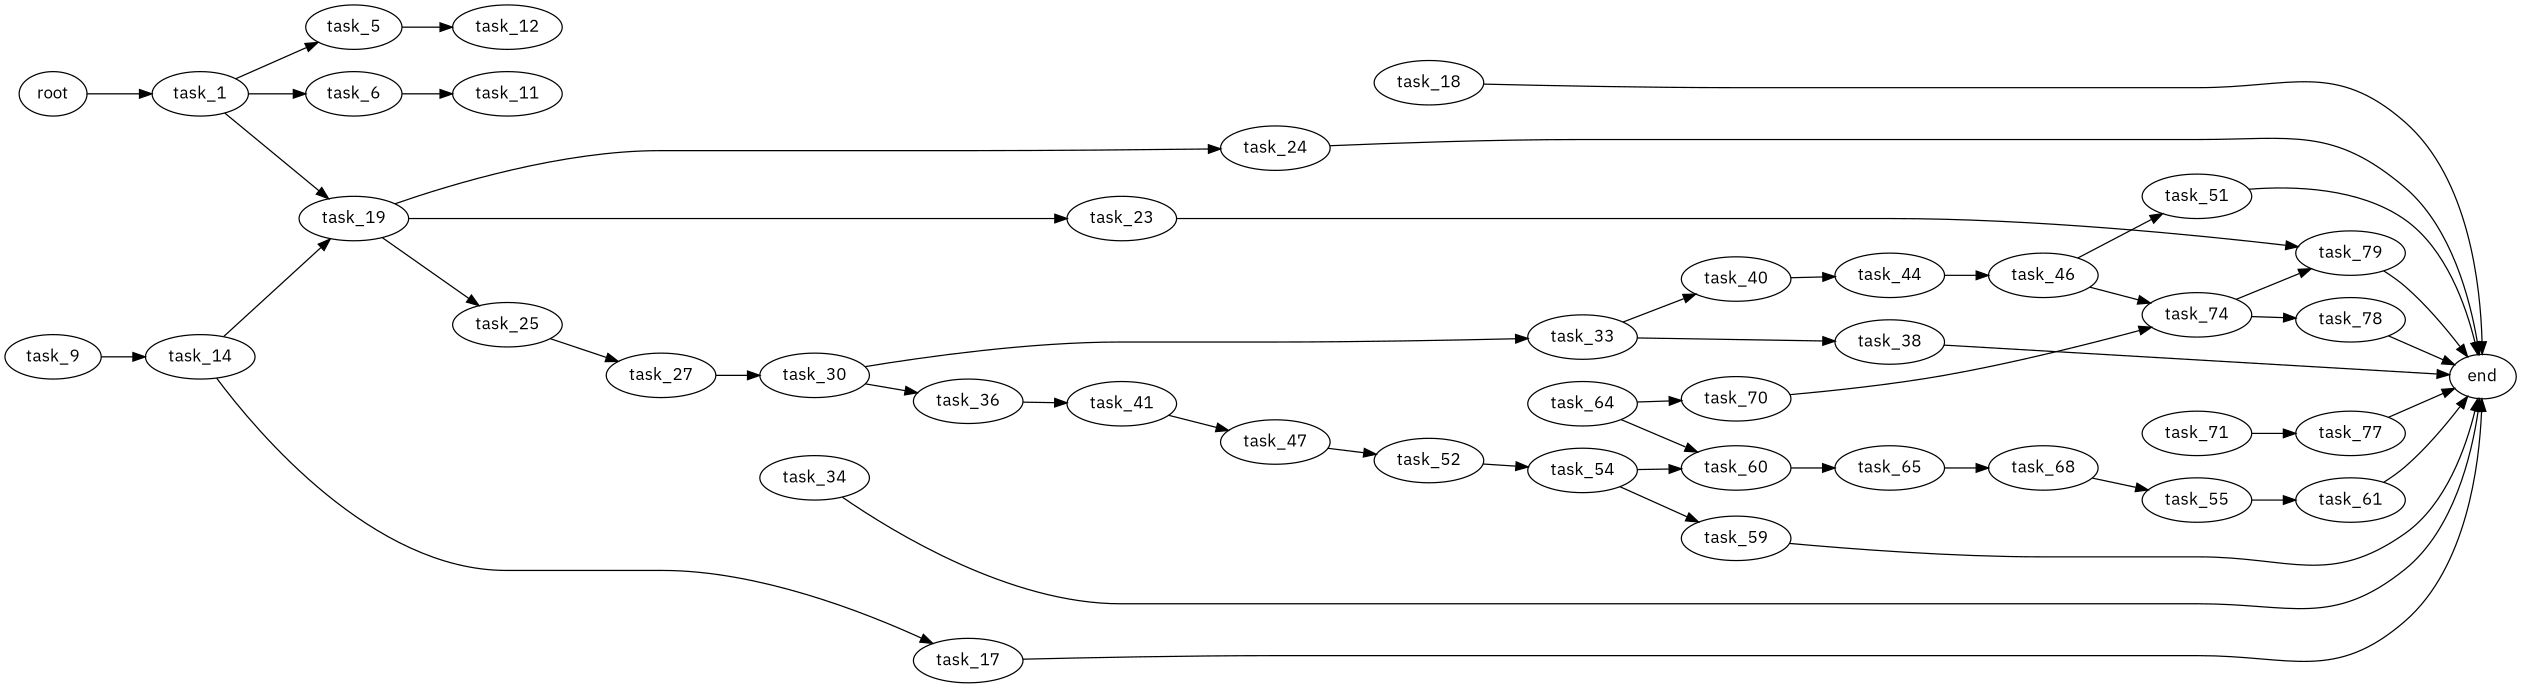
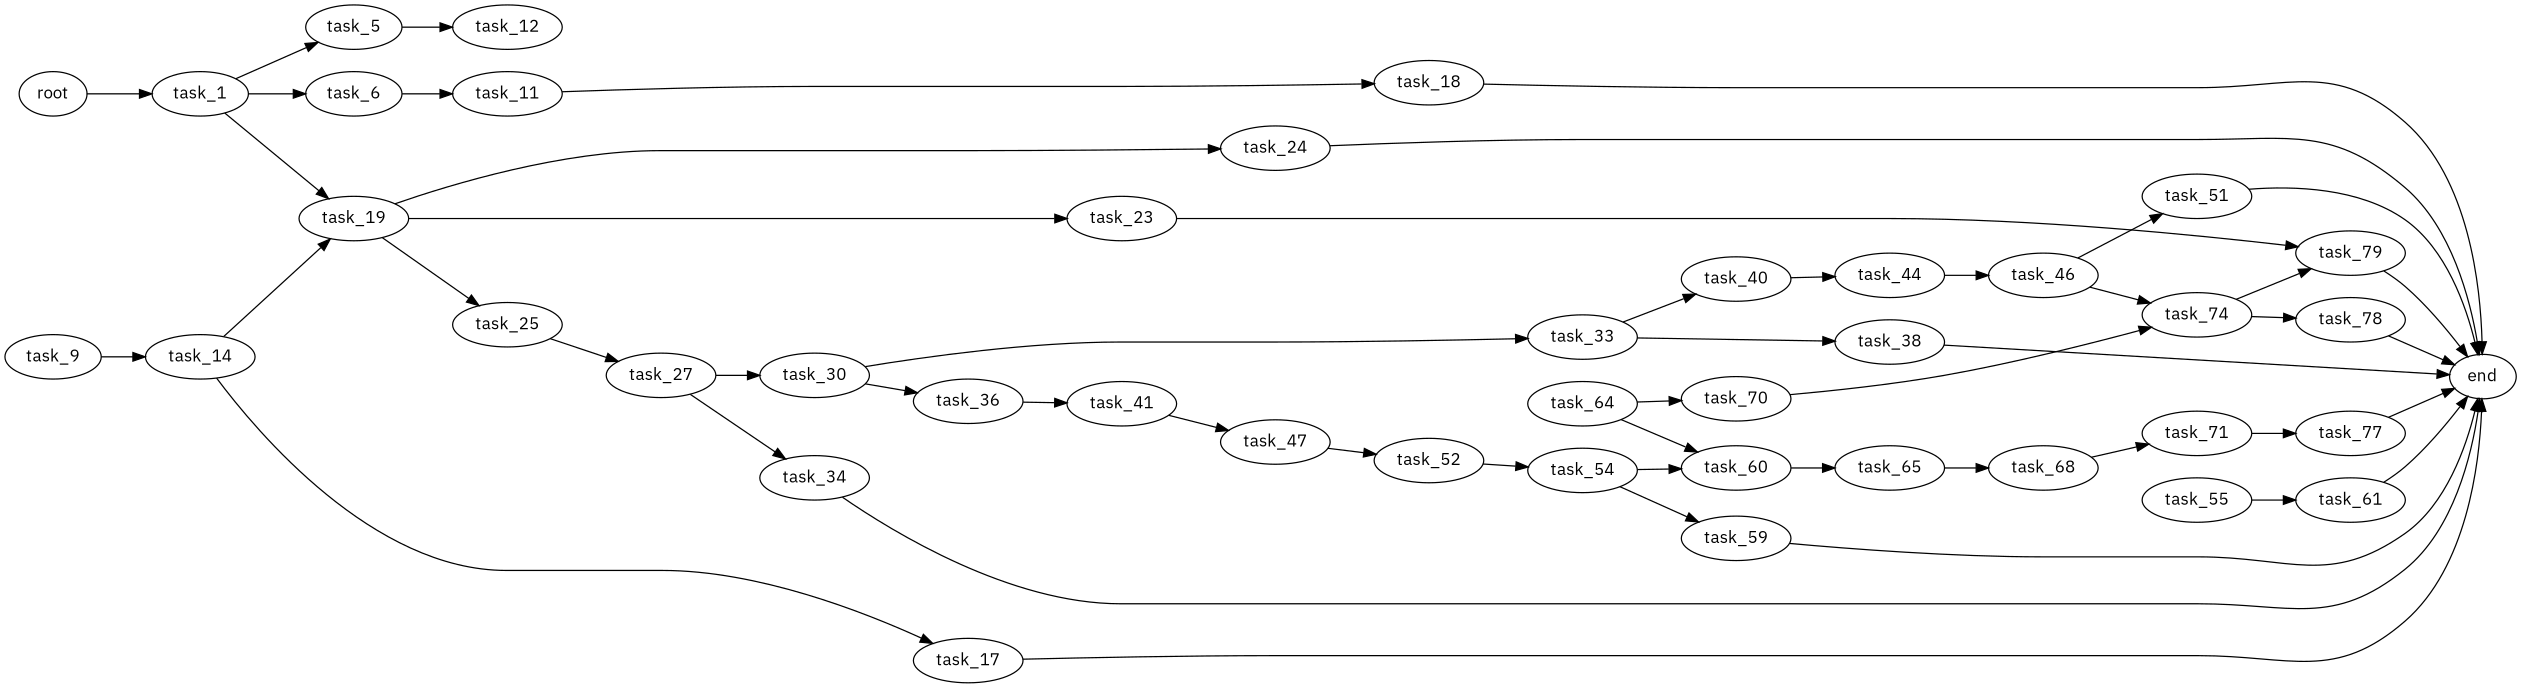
none -> (962, 86)
none -> (733, 423)
(2114, 483) -> (2114, 452)
